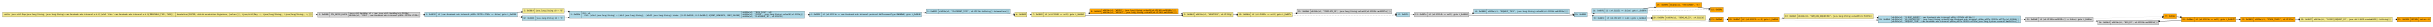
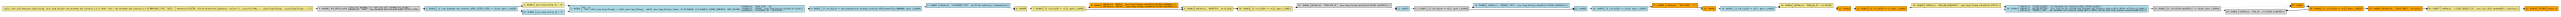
(1590, 15) -> (1718, 9)
